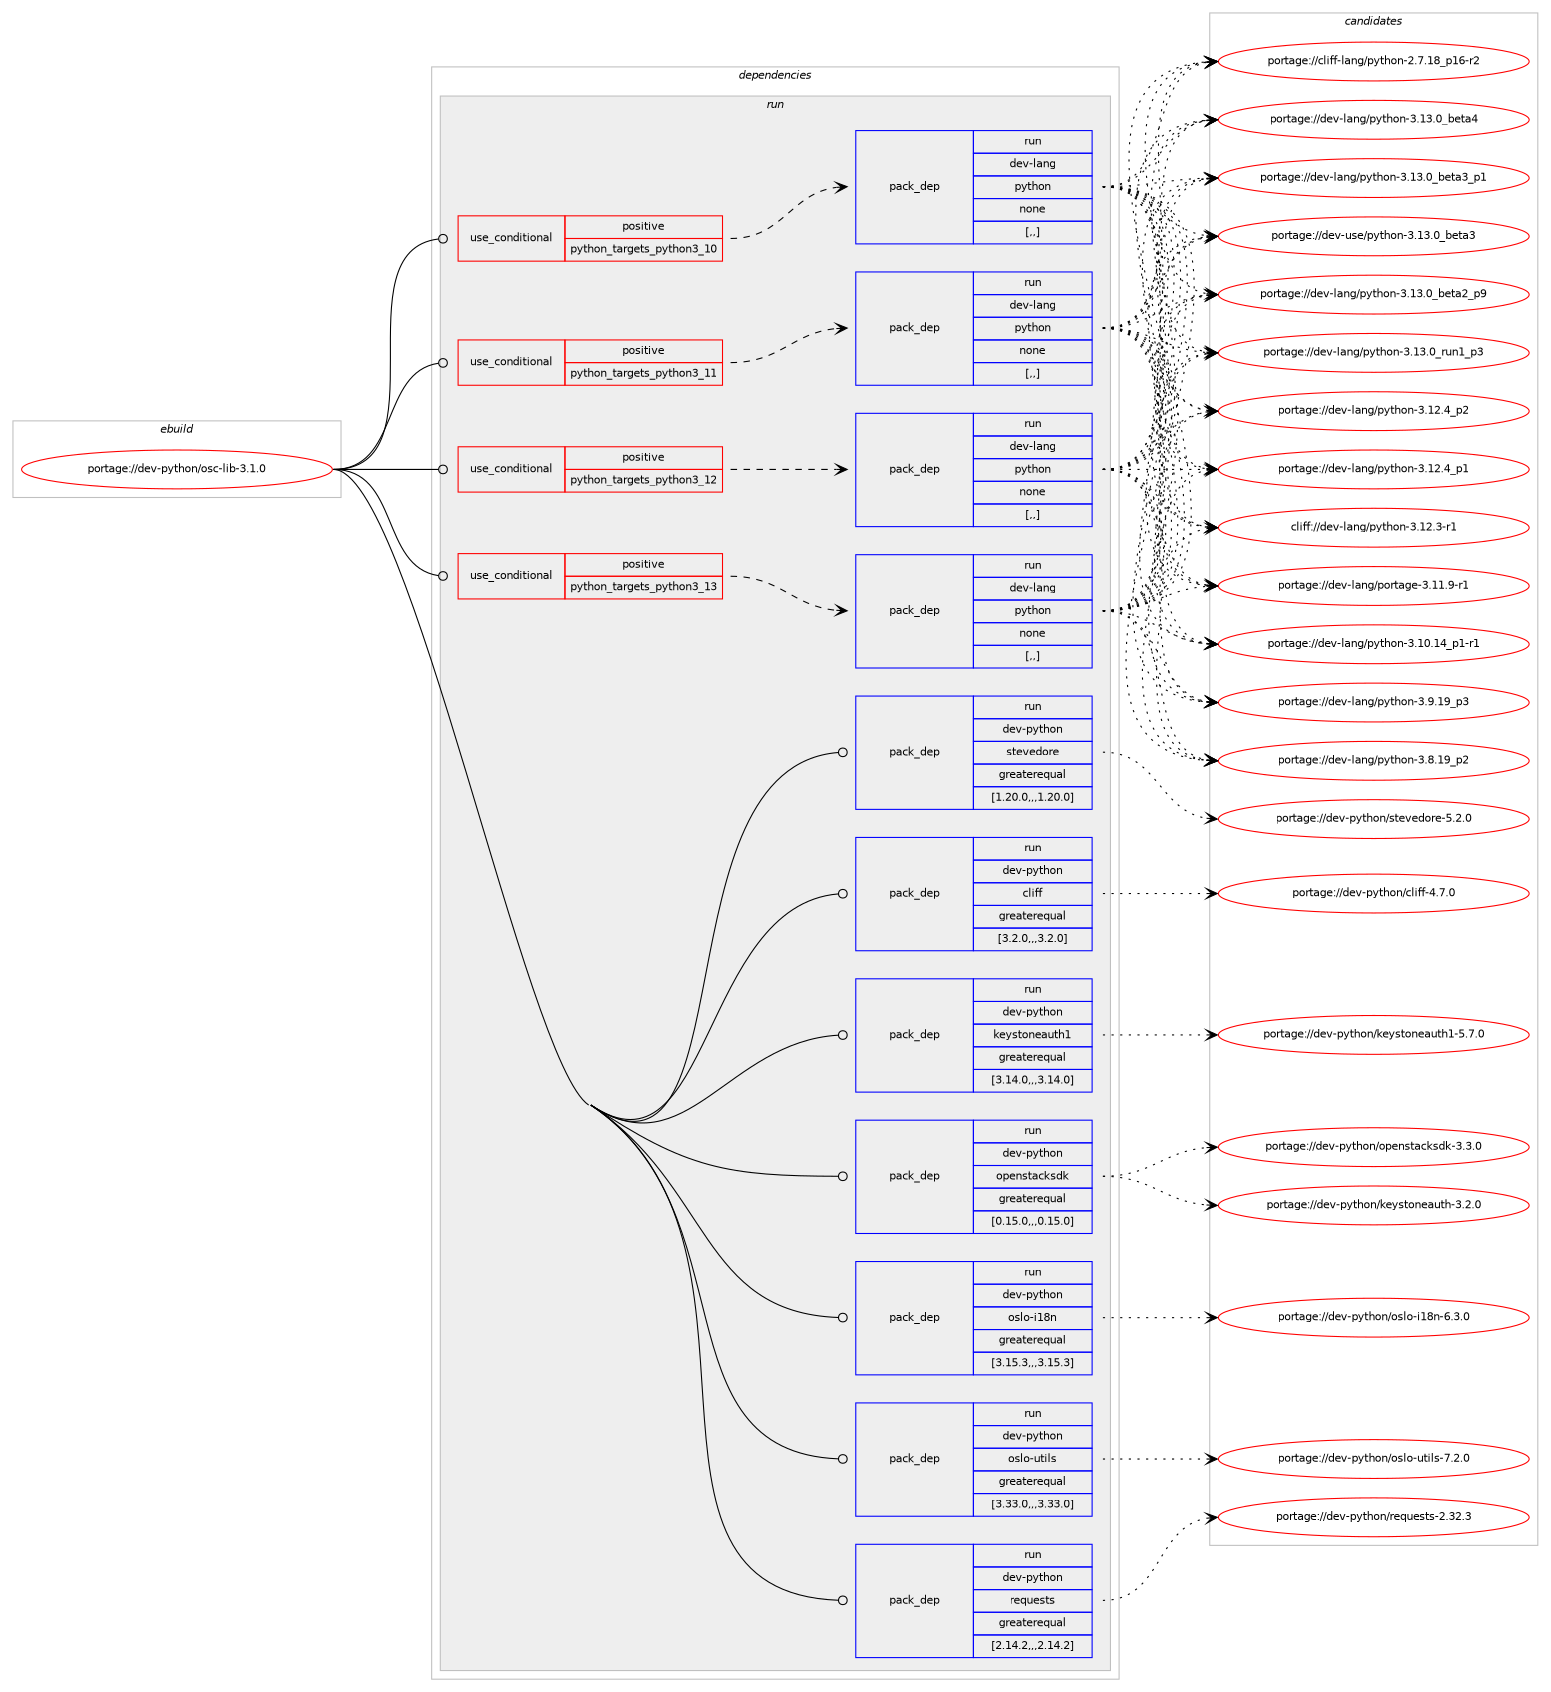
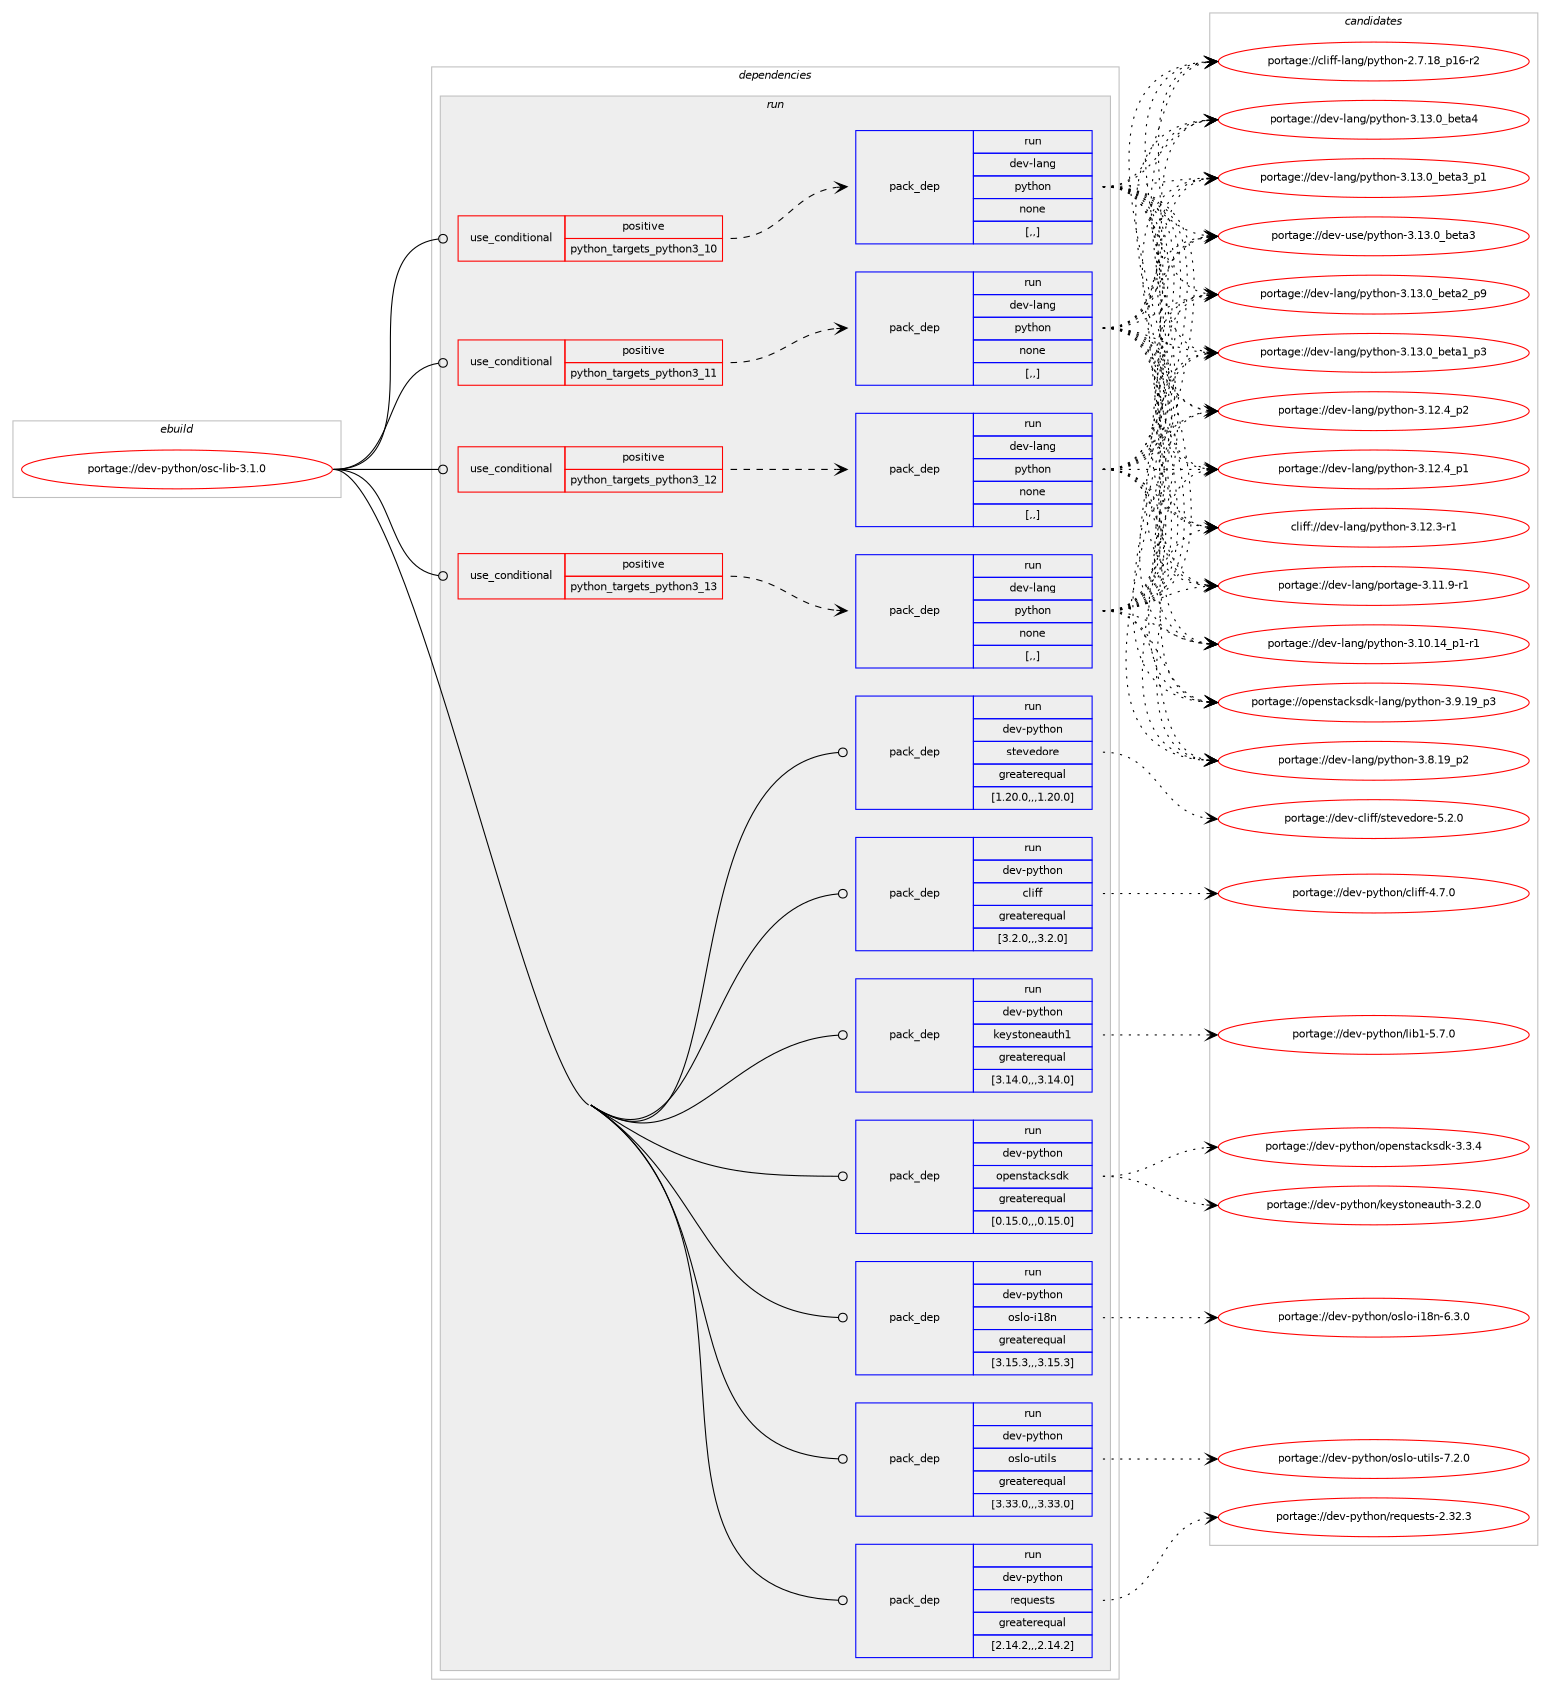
(1374, 353) -> (1374, 353)
(1374, 703) -> (1374, 703)
(1374, 819) -> (1374, 819)
(1374, 1035) -> (1374, 1035)
(1374, 1147) -> (1374, 1147)
